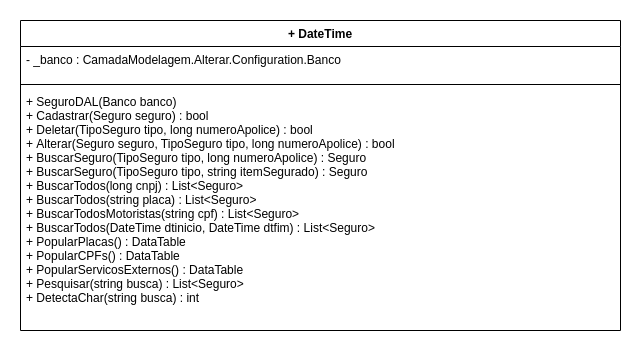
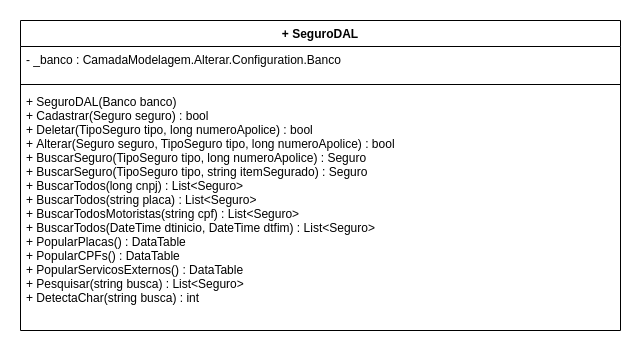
(320, 34) -> (320, 34)
